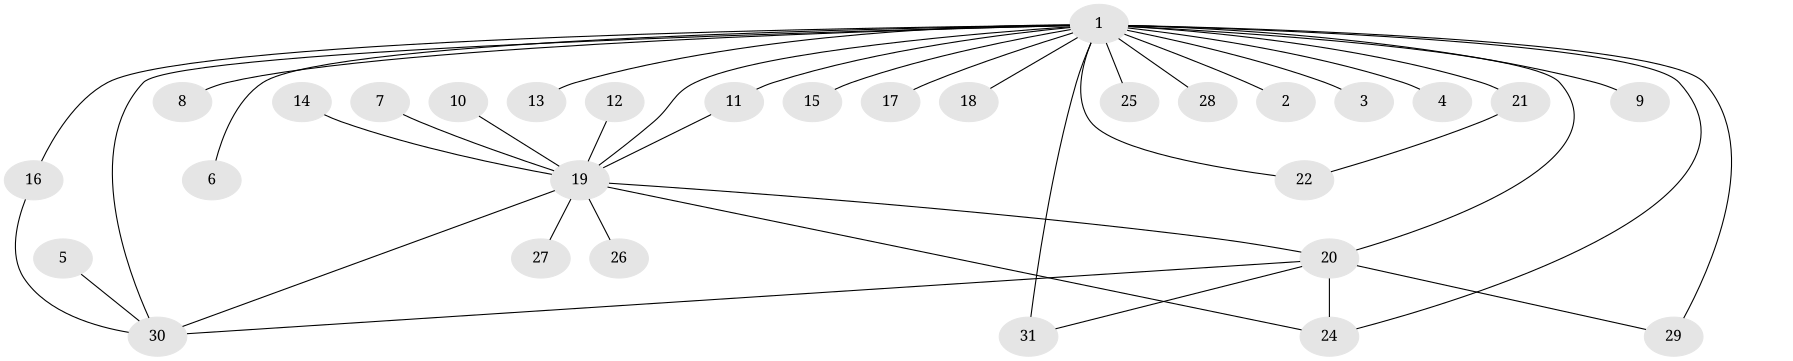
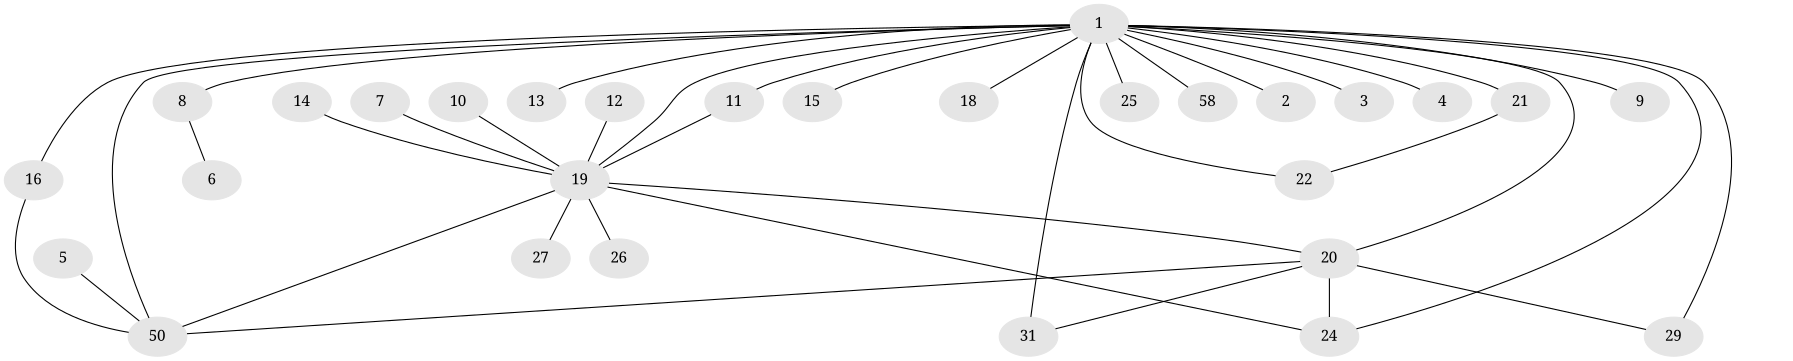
(618, 39) -> (197, 141)
(891, 102) -> none
(1208, 102) -> (1208, 102)
(157, 337) -> (157, 337)
